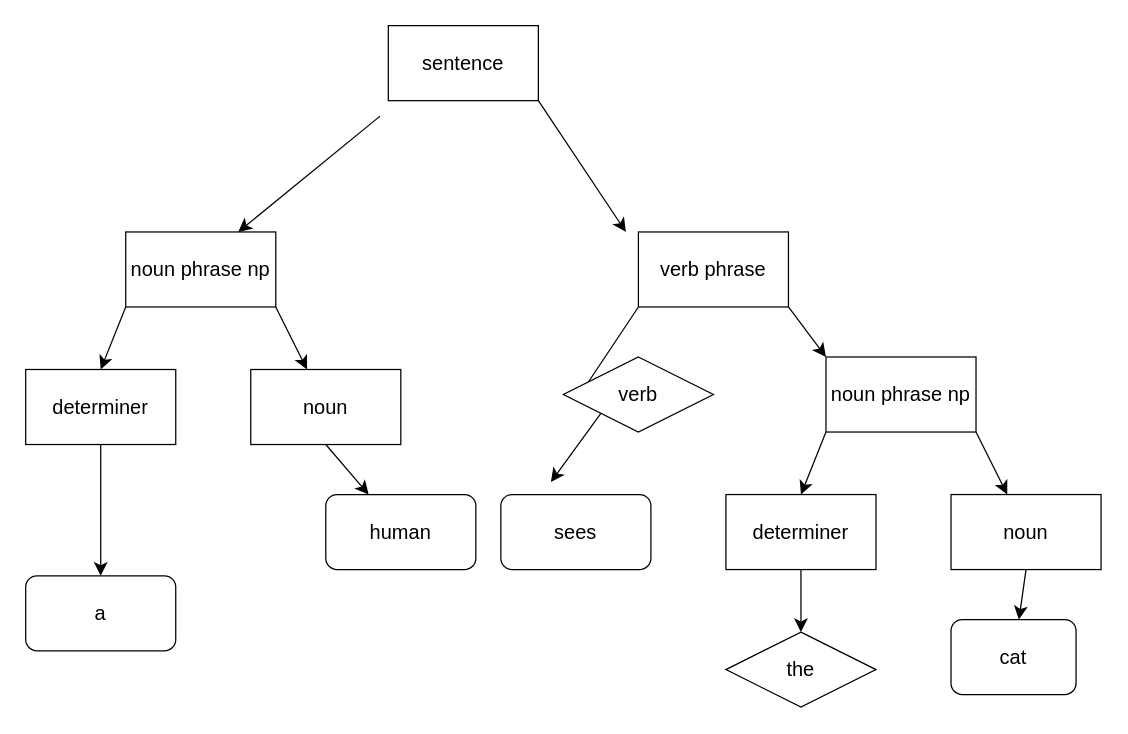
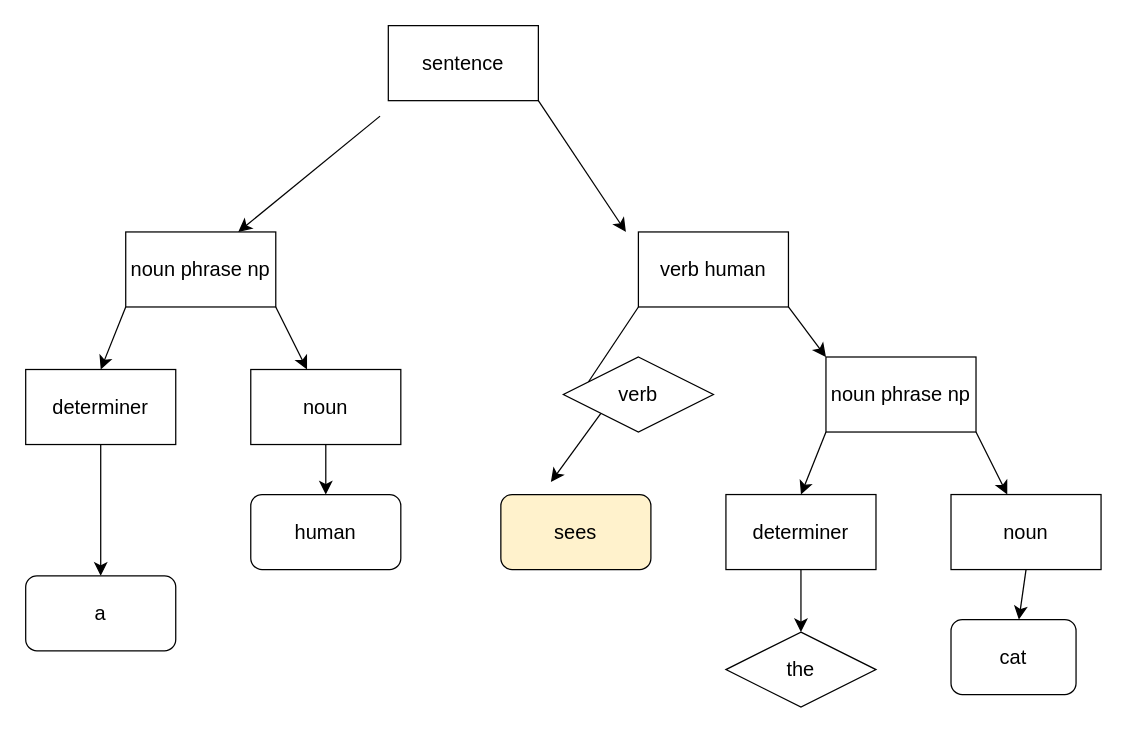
(713, 269) -> (713, 269)
(401, 532) -> (326, 532)
(576, 532) -> (576, 532)
